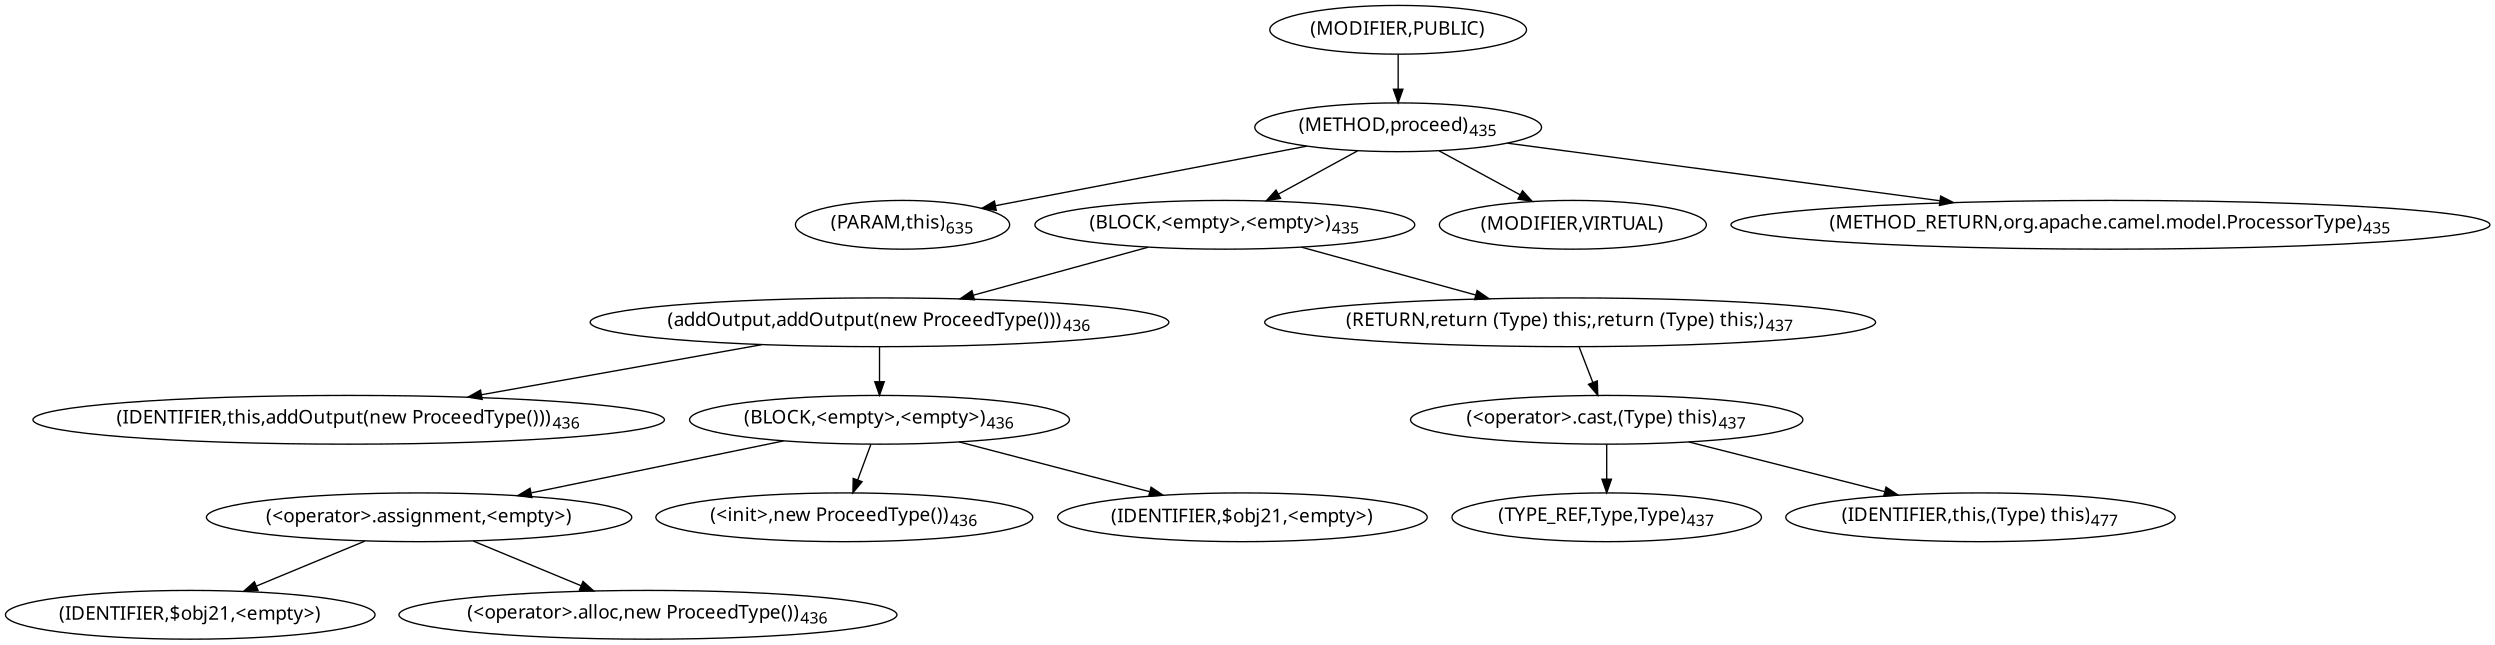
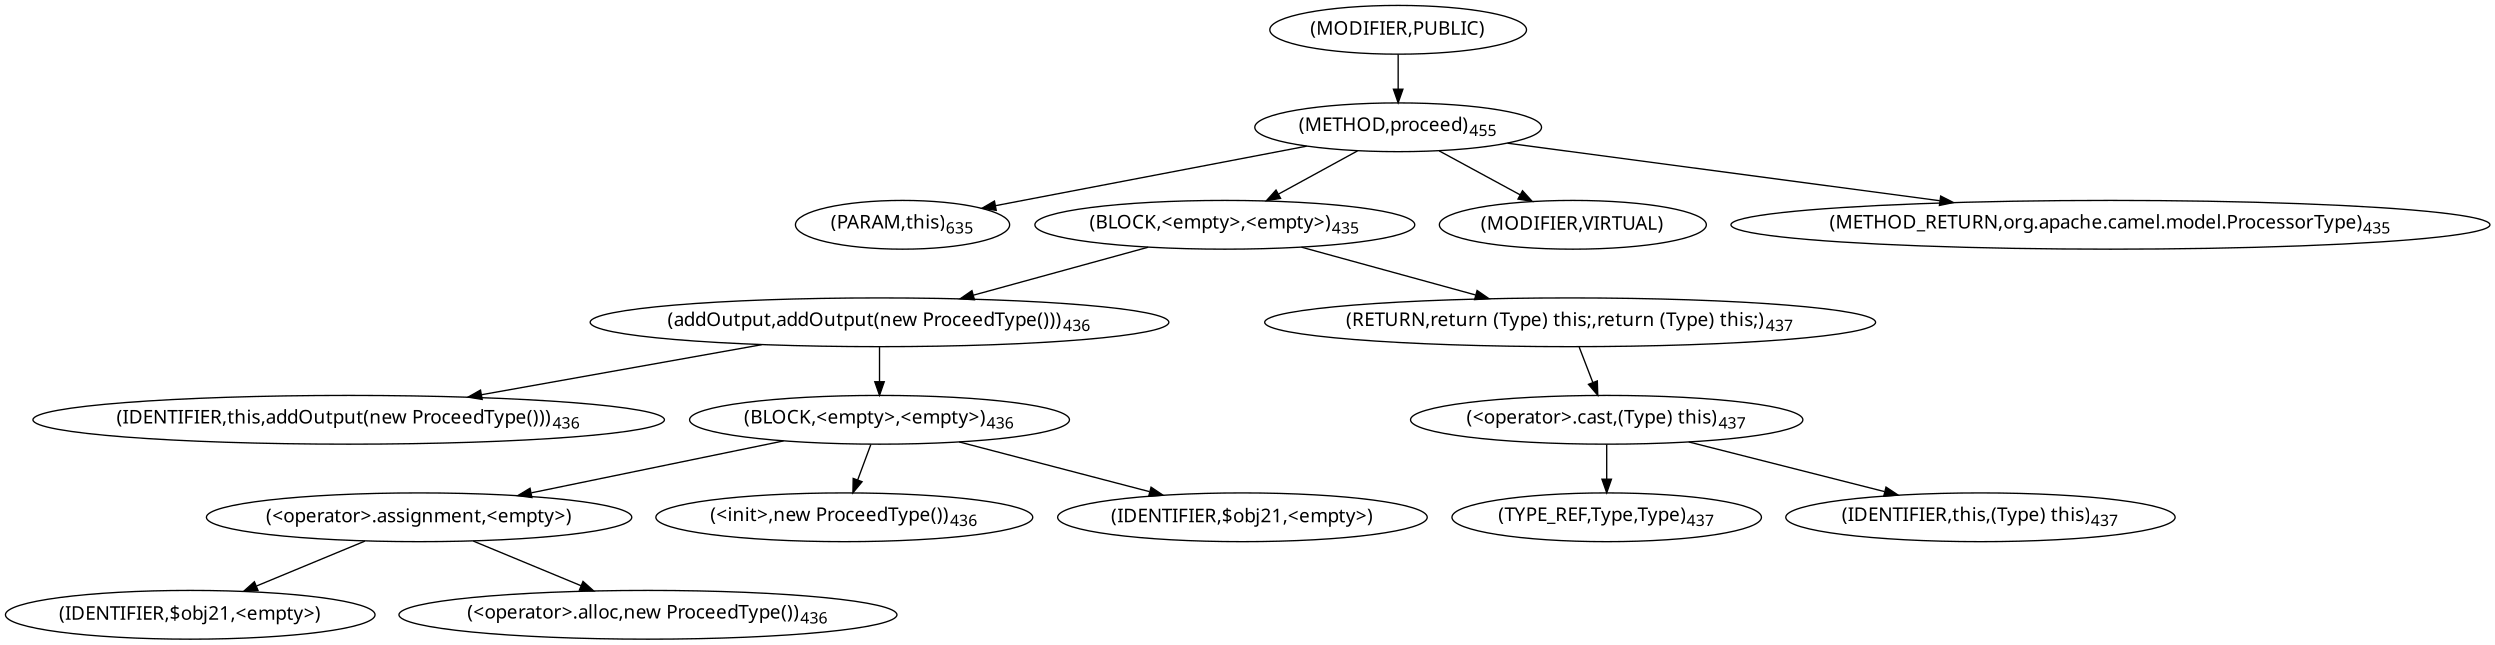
(1483, 125) -> (1483, 125)
(2105, 515) -> (2105, 515)
